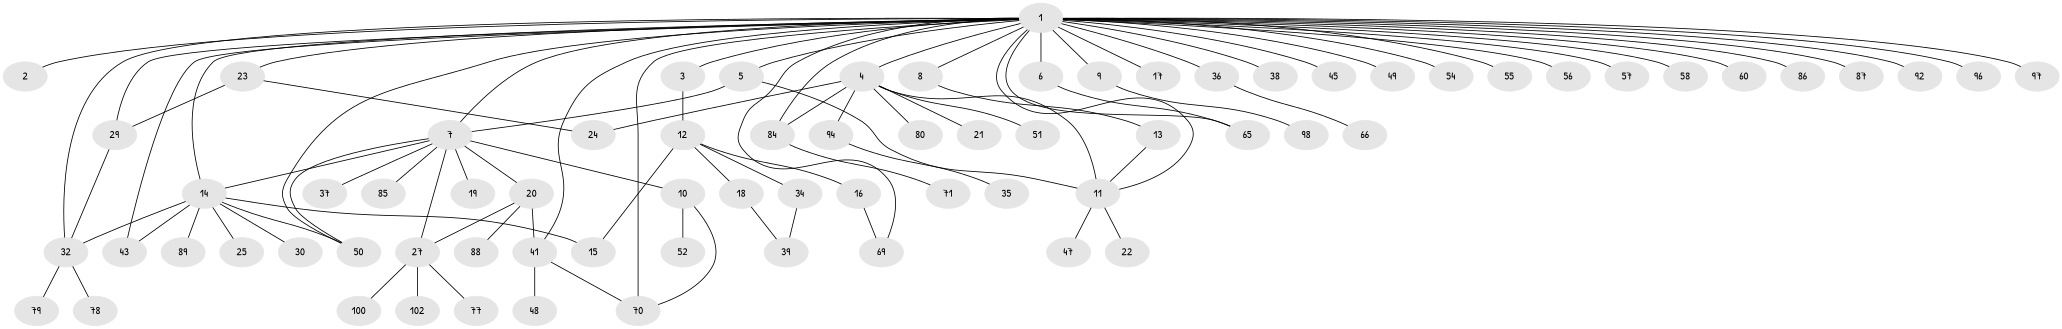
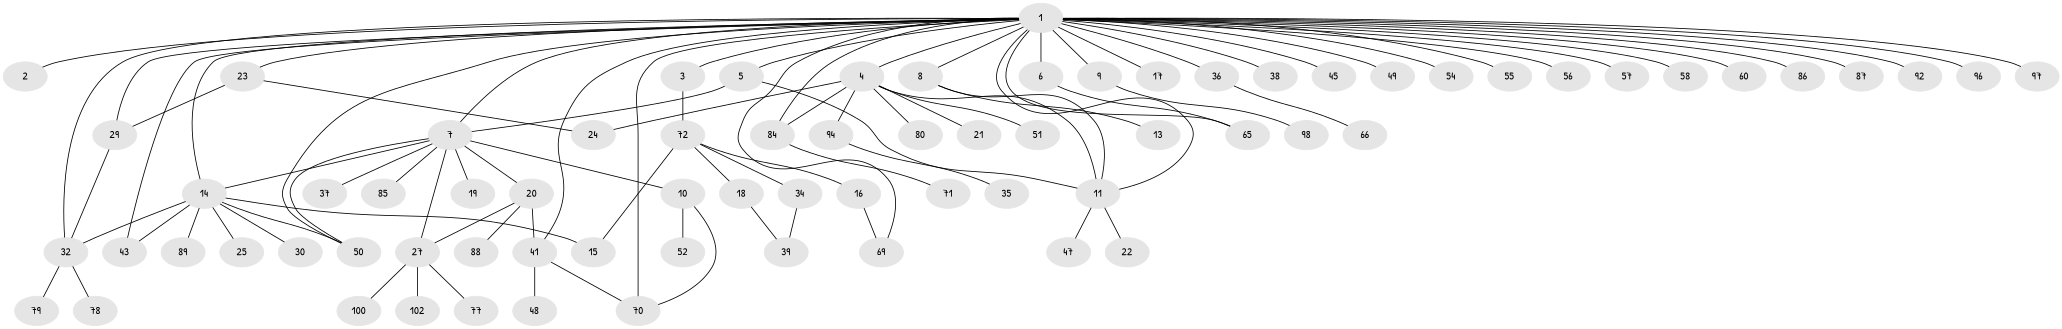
(683, 135) -> (683, 135)
(1128, 164) -> (1050, 95)
